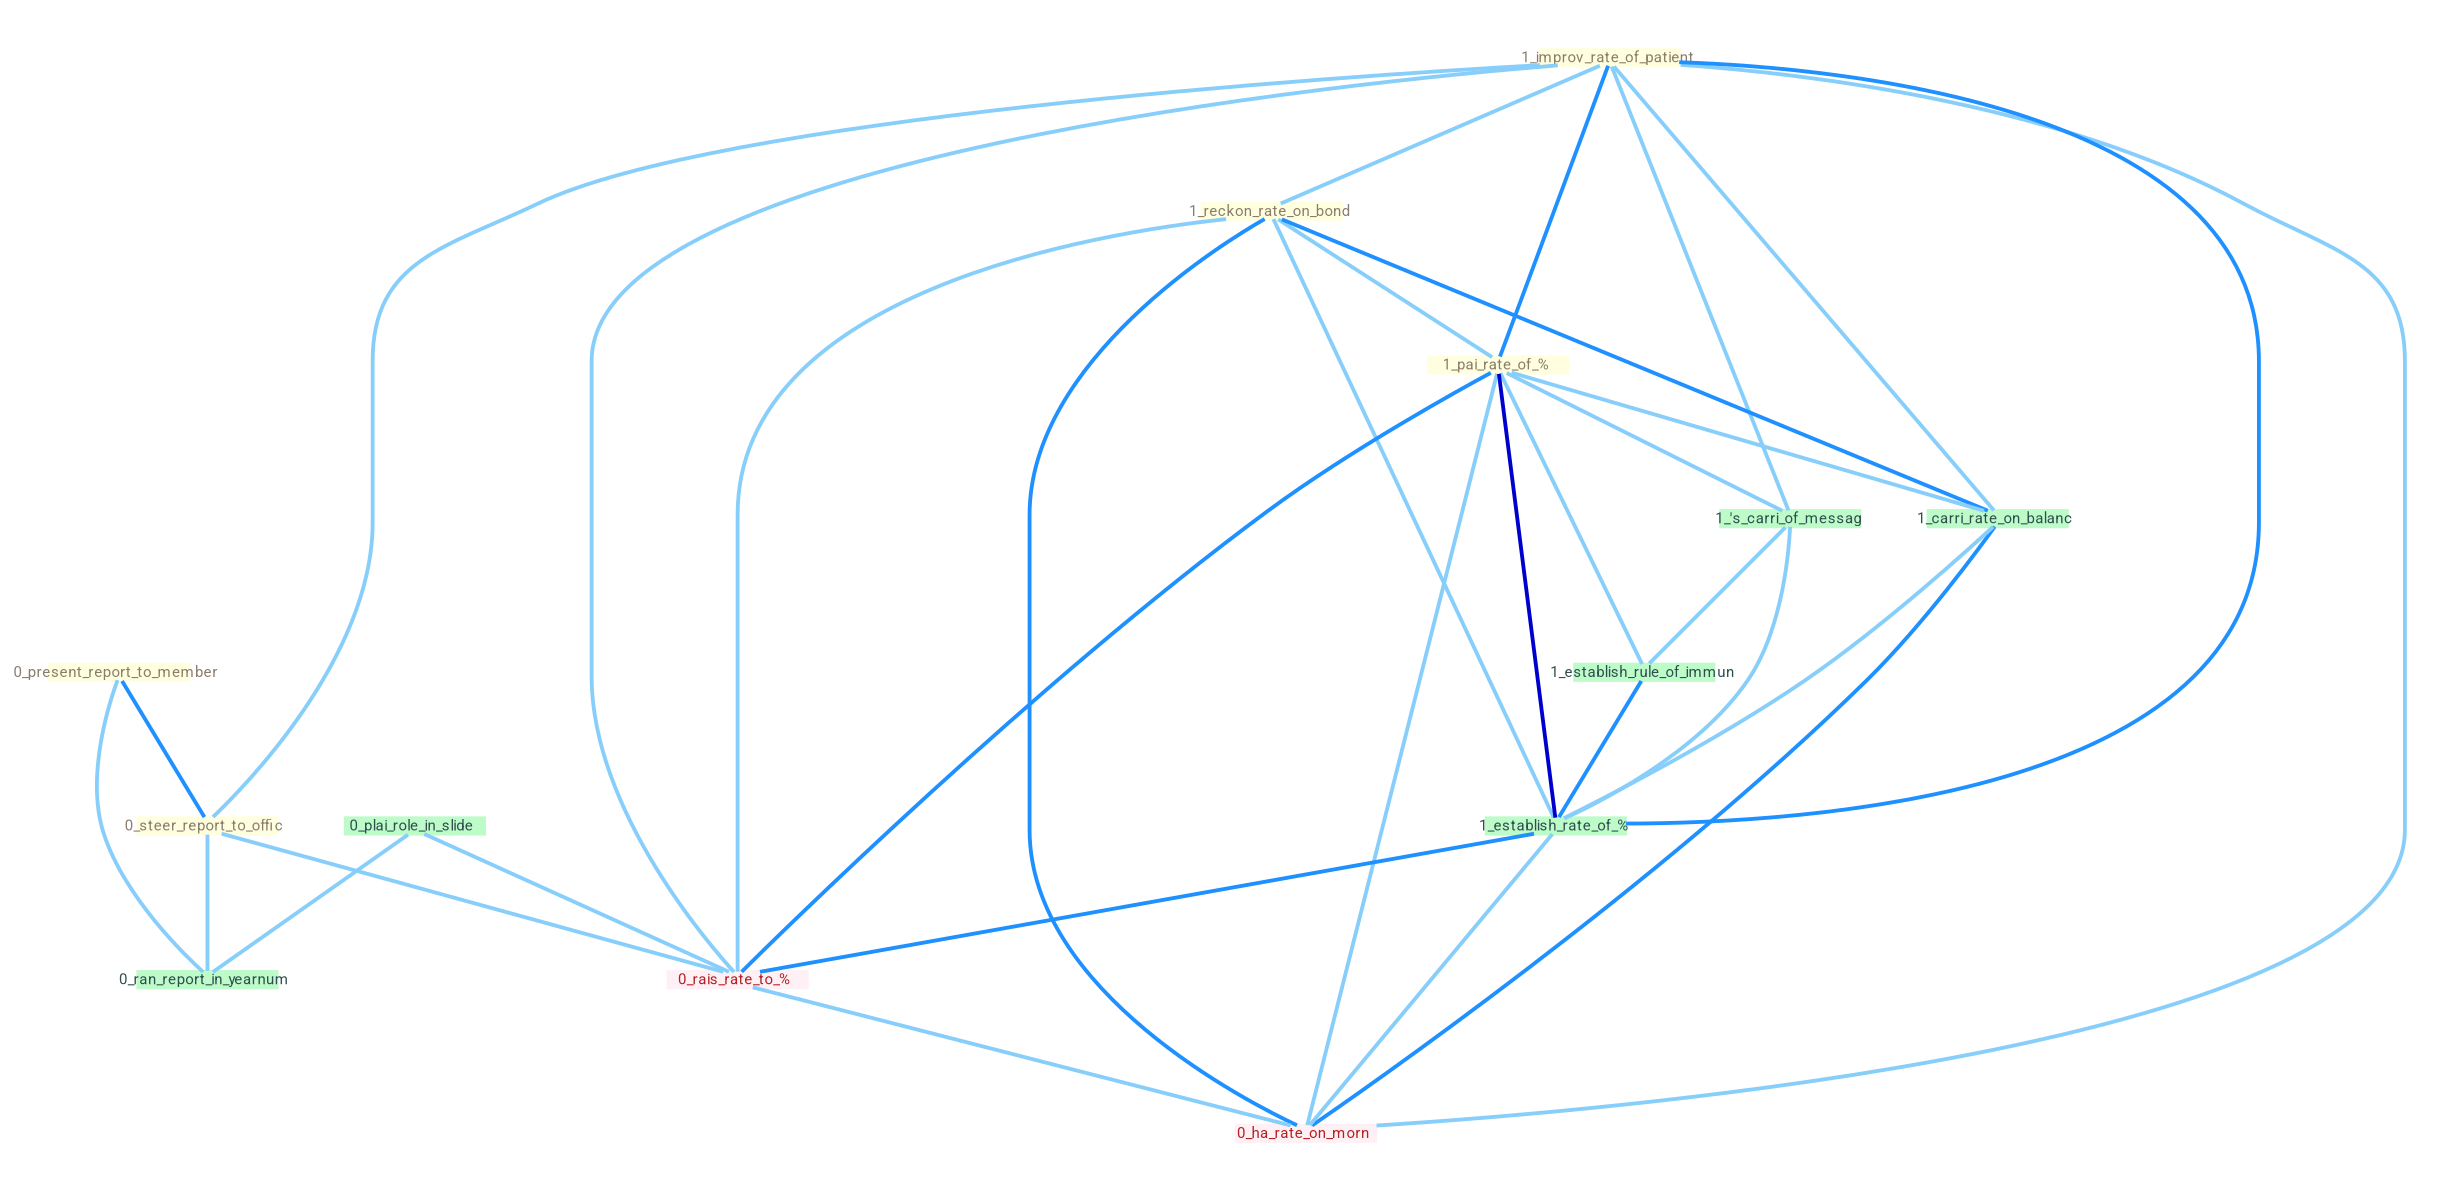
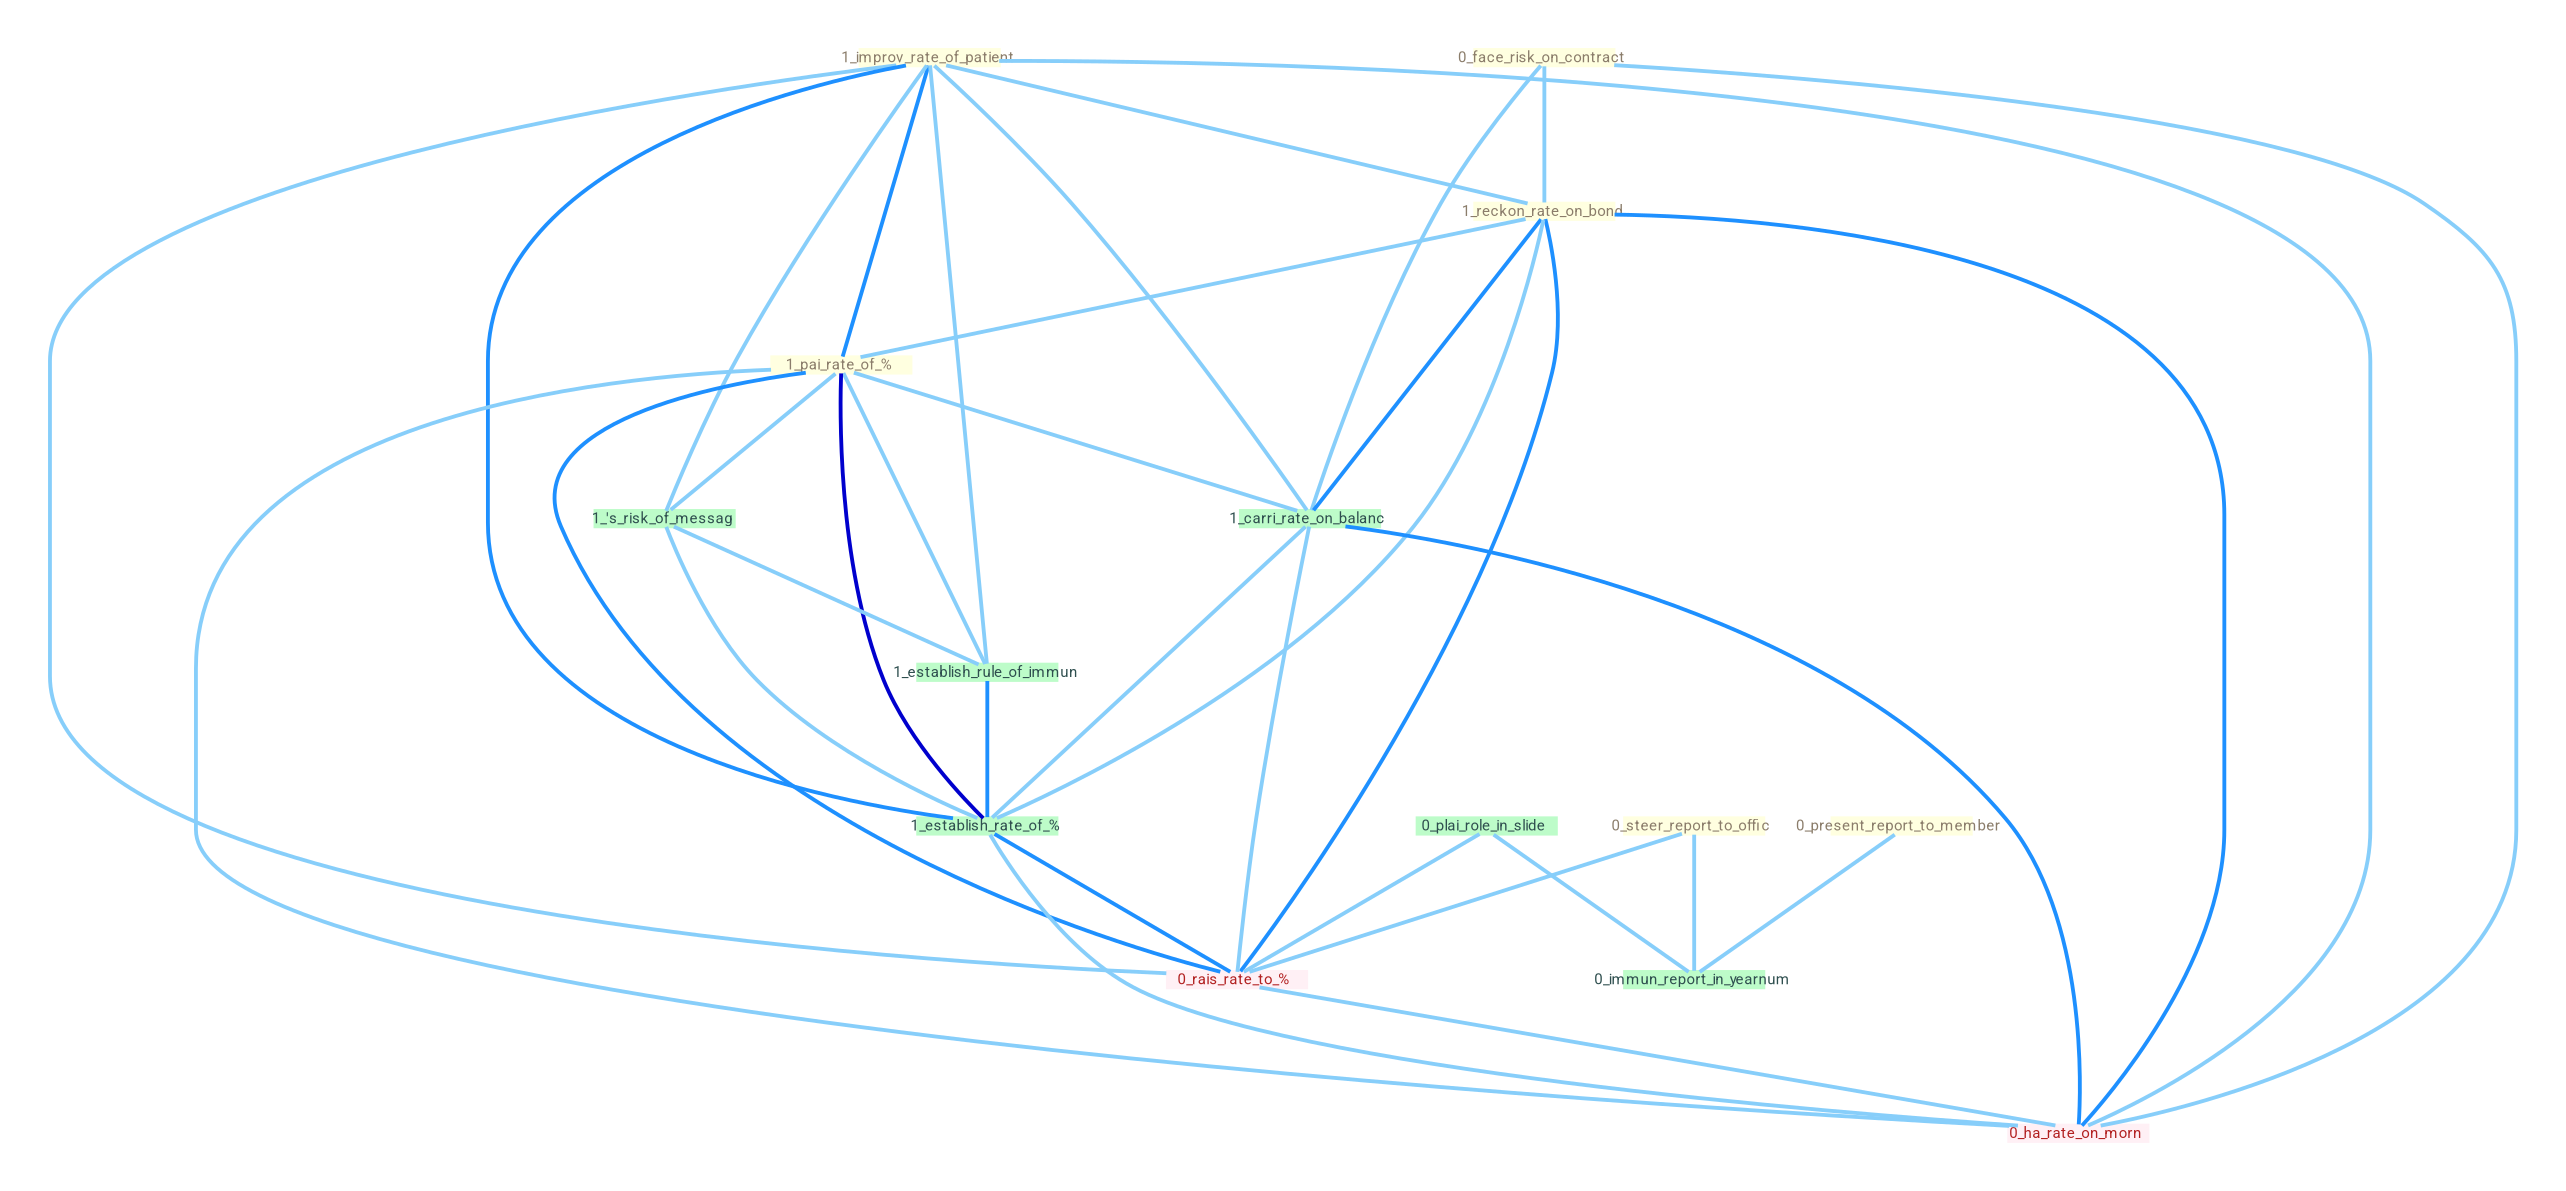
none -> (1544, 58)
(664, 165) -> (958, 365)
(755, 436) -> (1459, 617)
(1790, 519) -> (665, 519)
none -> (1268, 748)
(163, 749) -> none
(207, 980) -> (1694, 980)
